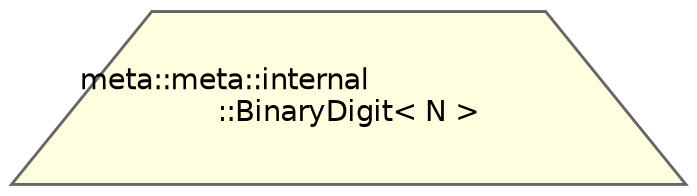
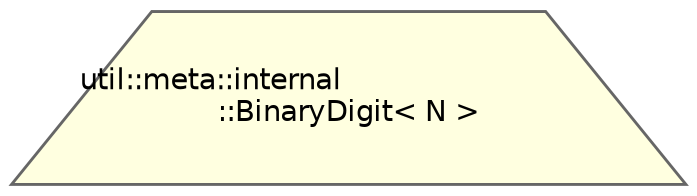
(349, 98) -> (349, 98)
